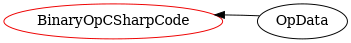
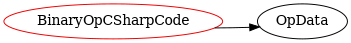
(242, 15) -> (232, 28)
